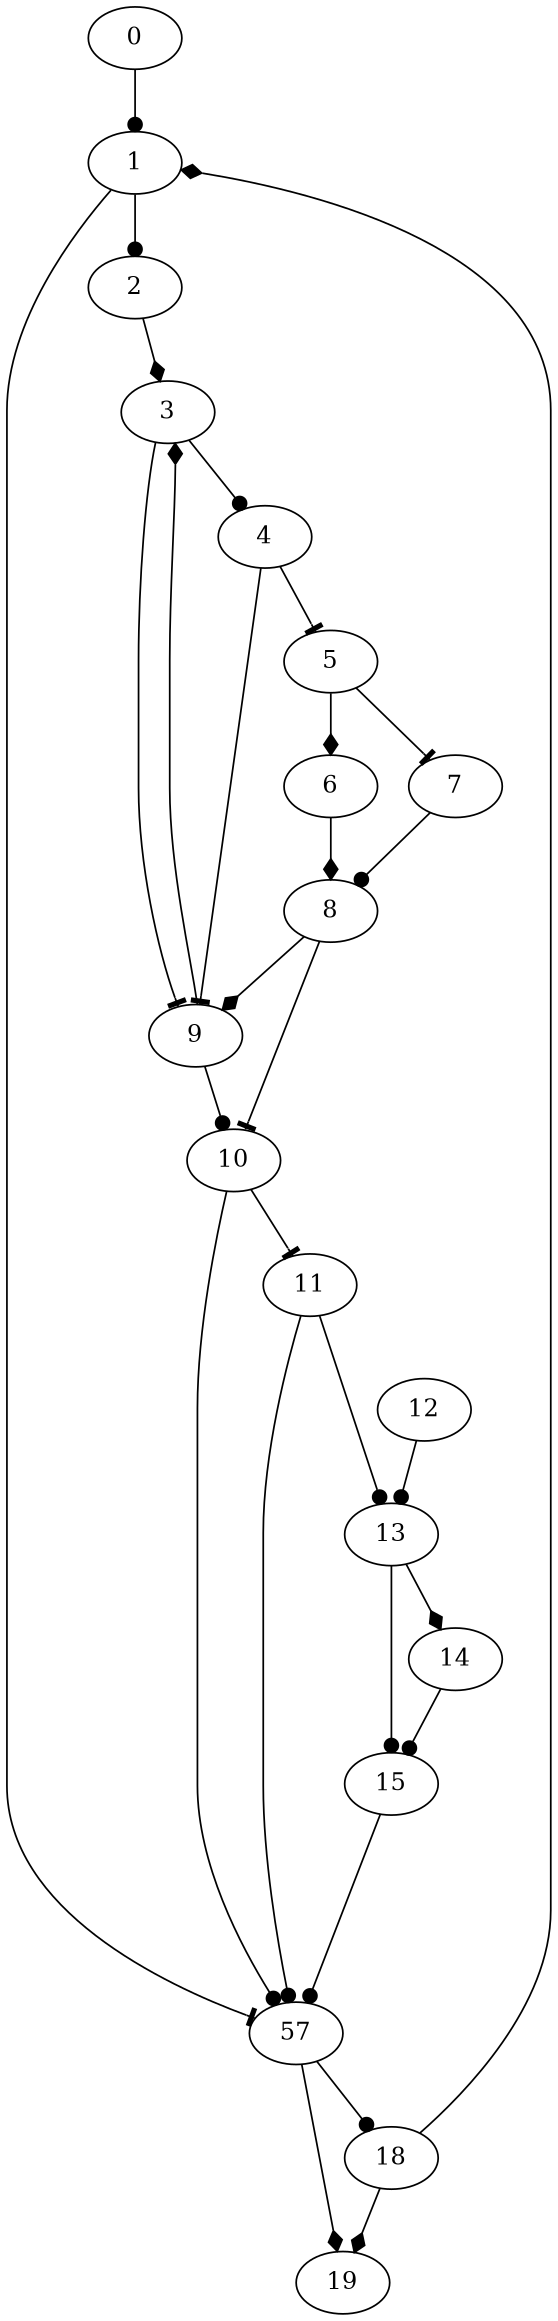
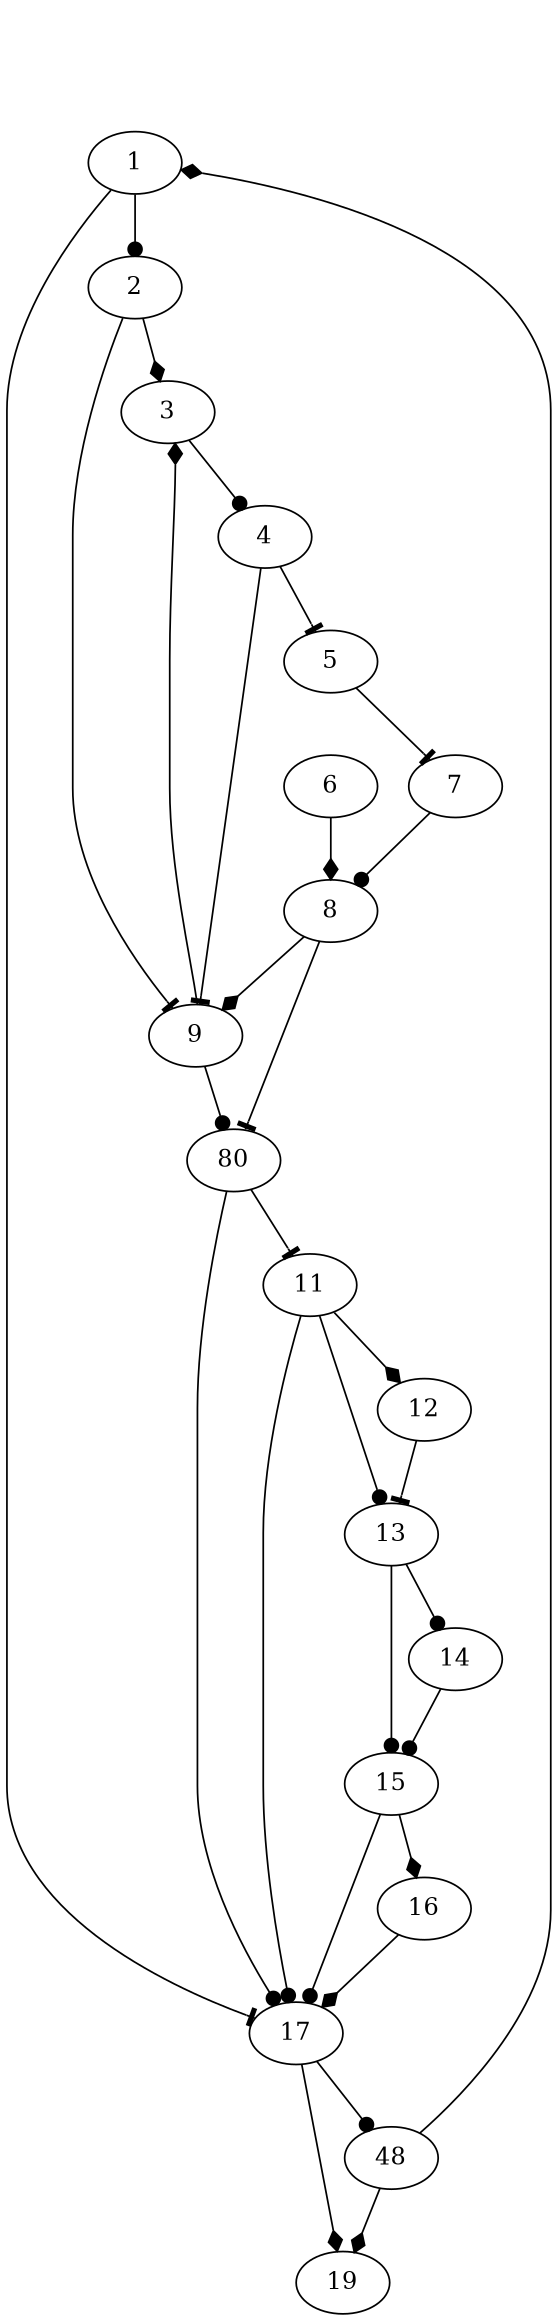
(135, 38) -> none
(331, 714) -> none
(139, 722) -> (73, 668)
(234, 1160) -> (234, 1160)
none -> (360, 1340)
(409, 1468) -> (409, 1468)
(420, 1591) -> (420, 1591)
none -> (424, 1909)
(296, 2033) -> (296, 2033)
(391, 2158) -> (391, 2158)
